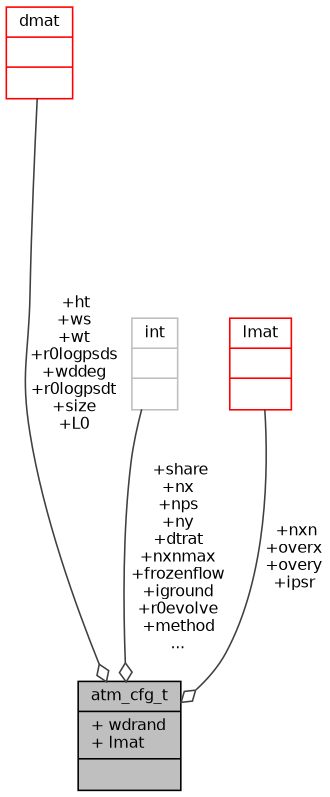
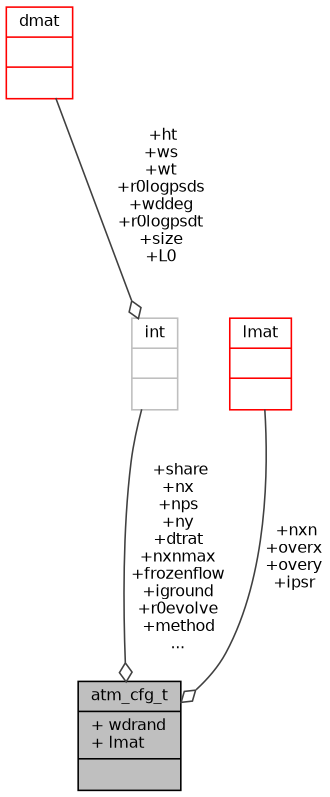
(26, 387) -> (94, 199)
